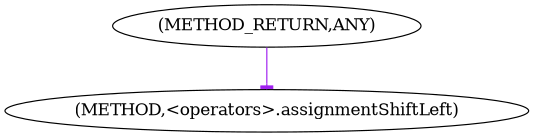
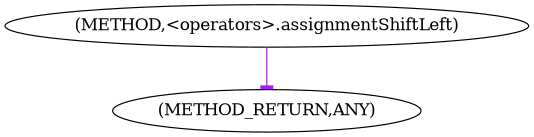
(267, 66) -> (267, 66)
